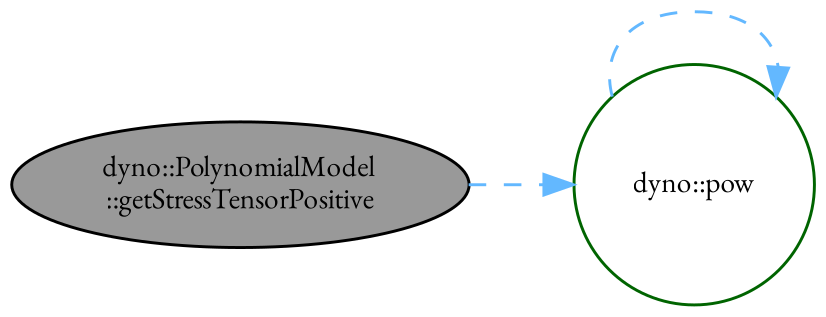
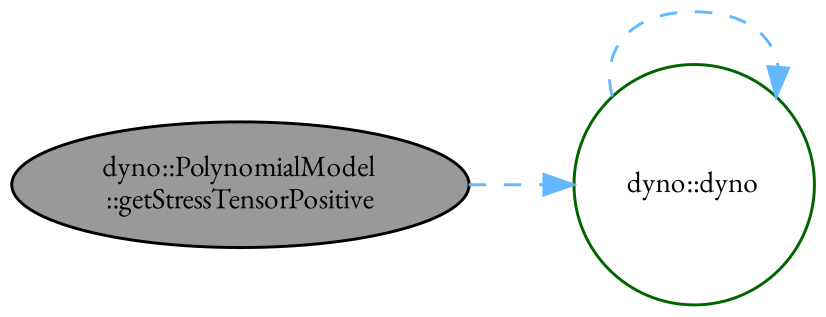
(694, 185) -> (694, 185)
